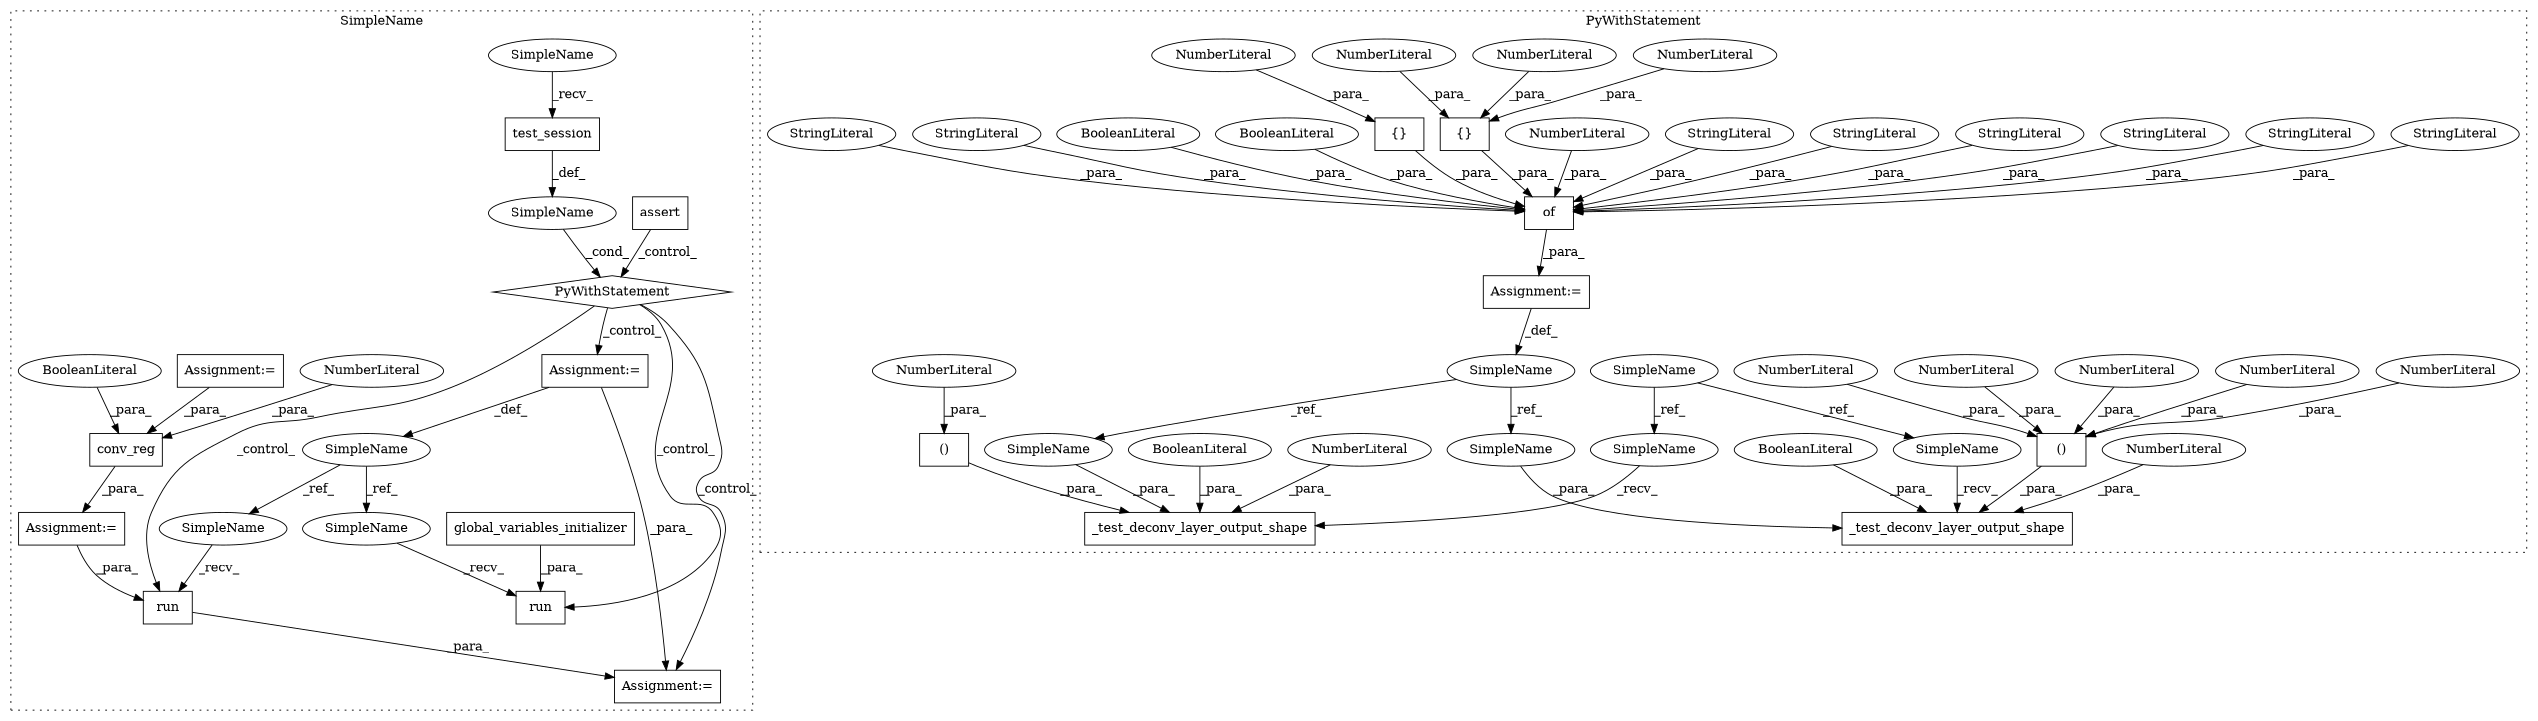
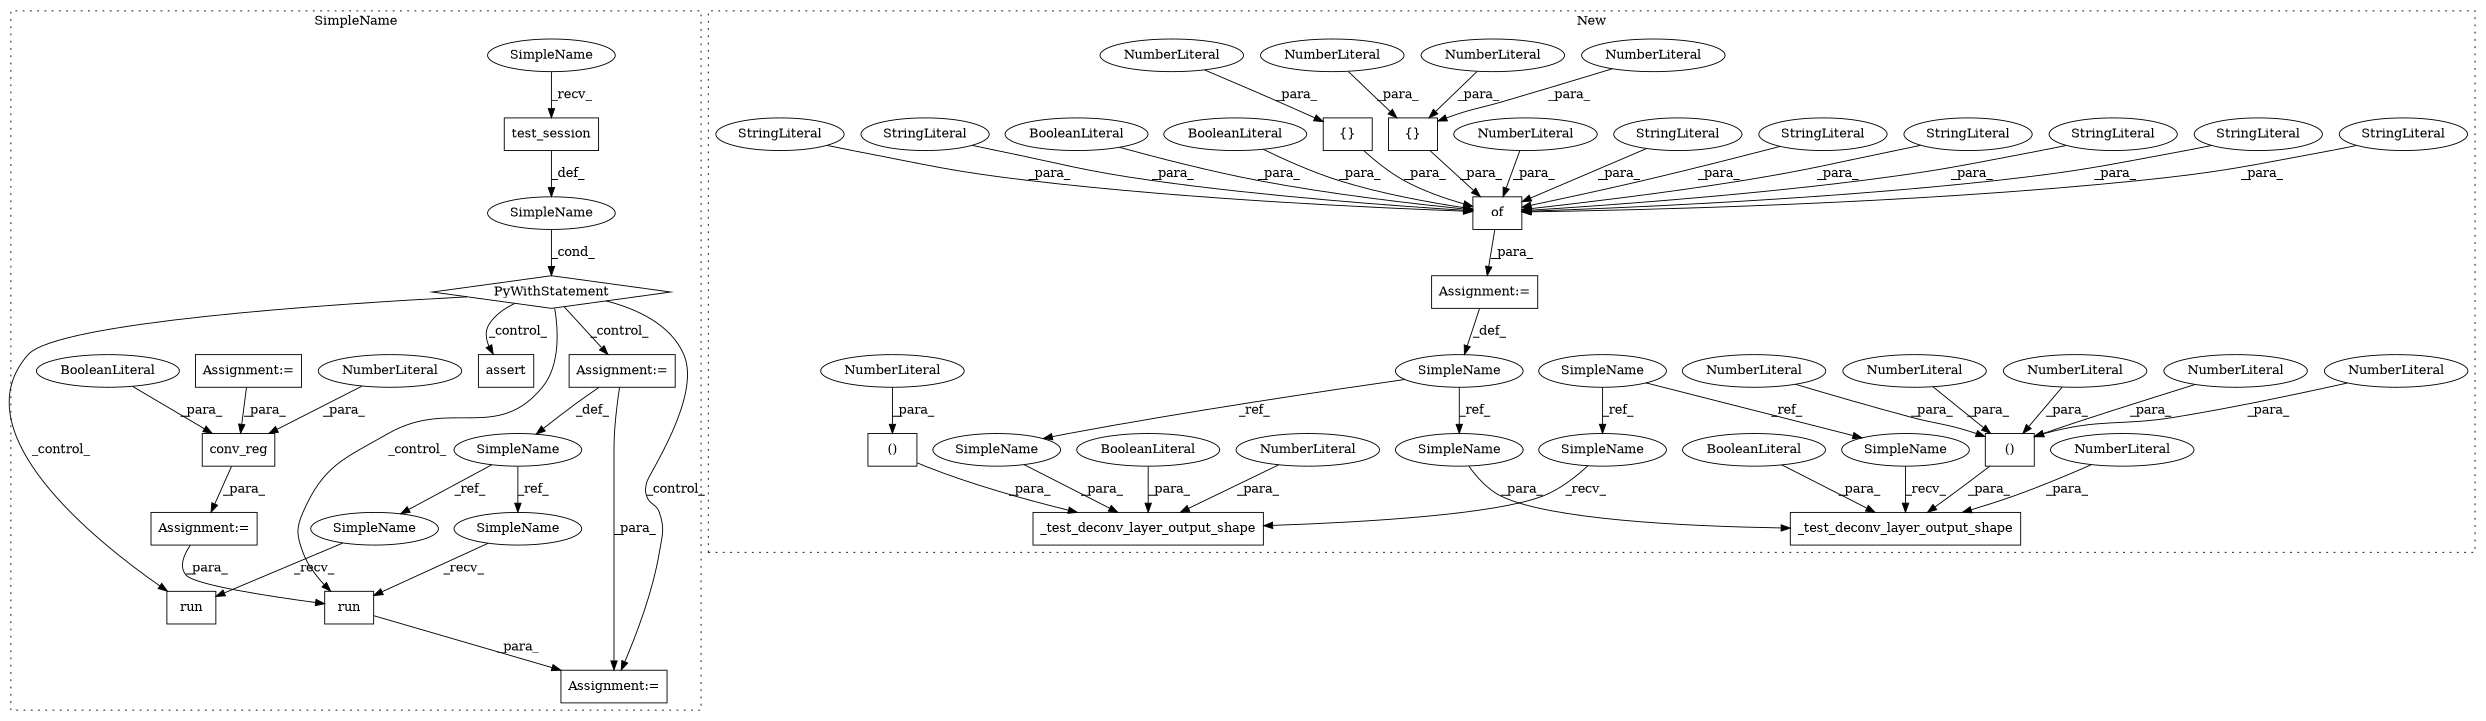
(1643, 21) -> (1592, 21)
(638, 249) -> (492, 320)
(541, 529) -> none
